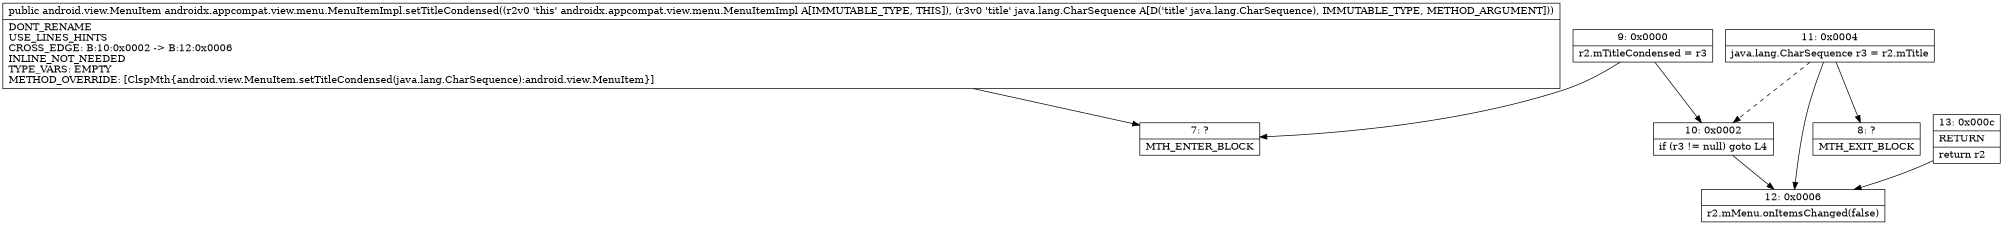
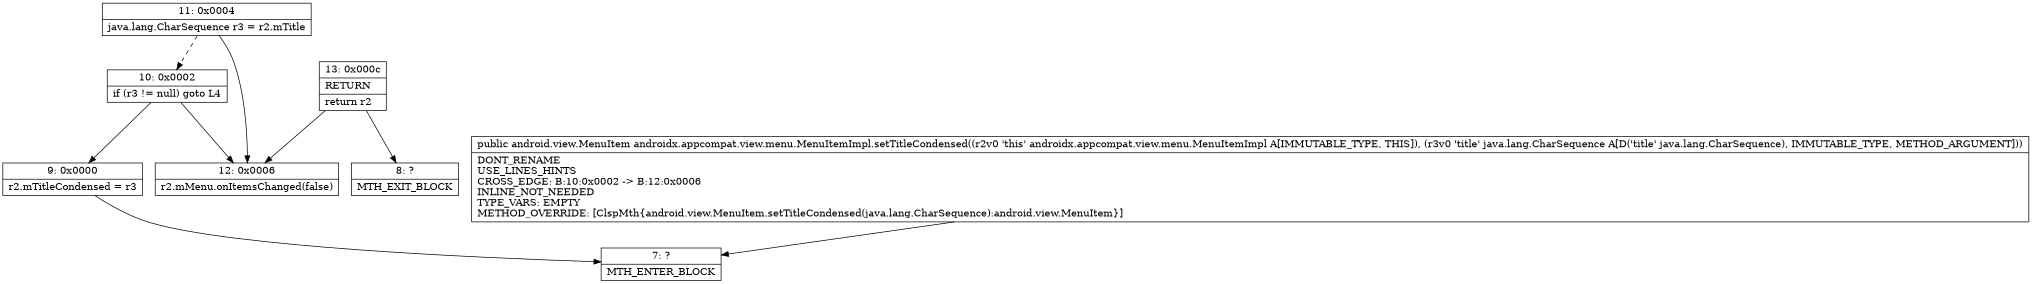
(1847, 89) -> (379, 134)
(1676, 90) -> (123, 130)
